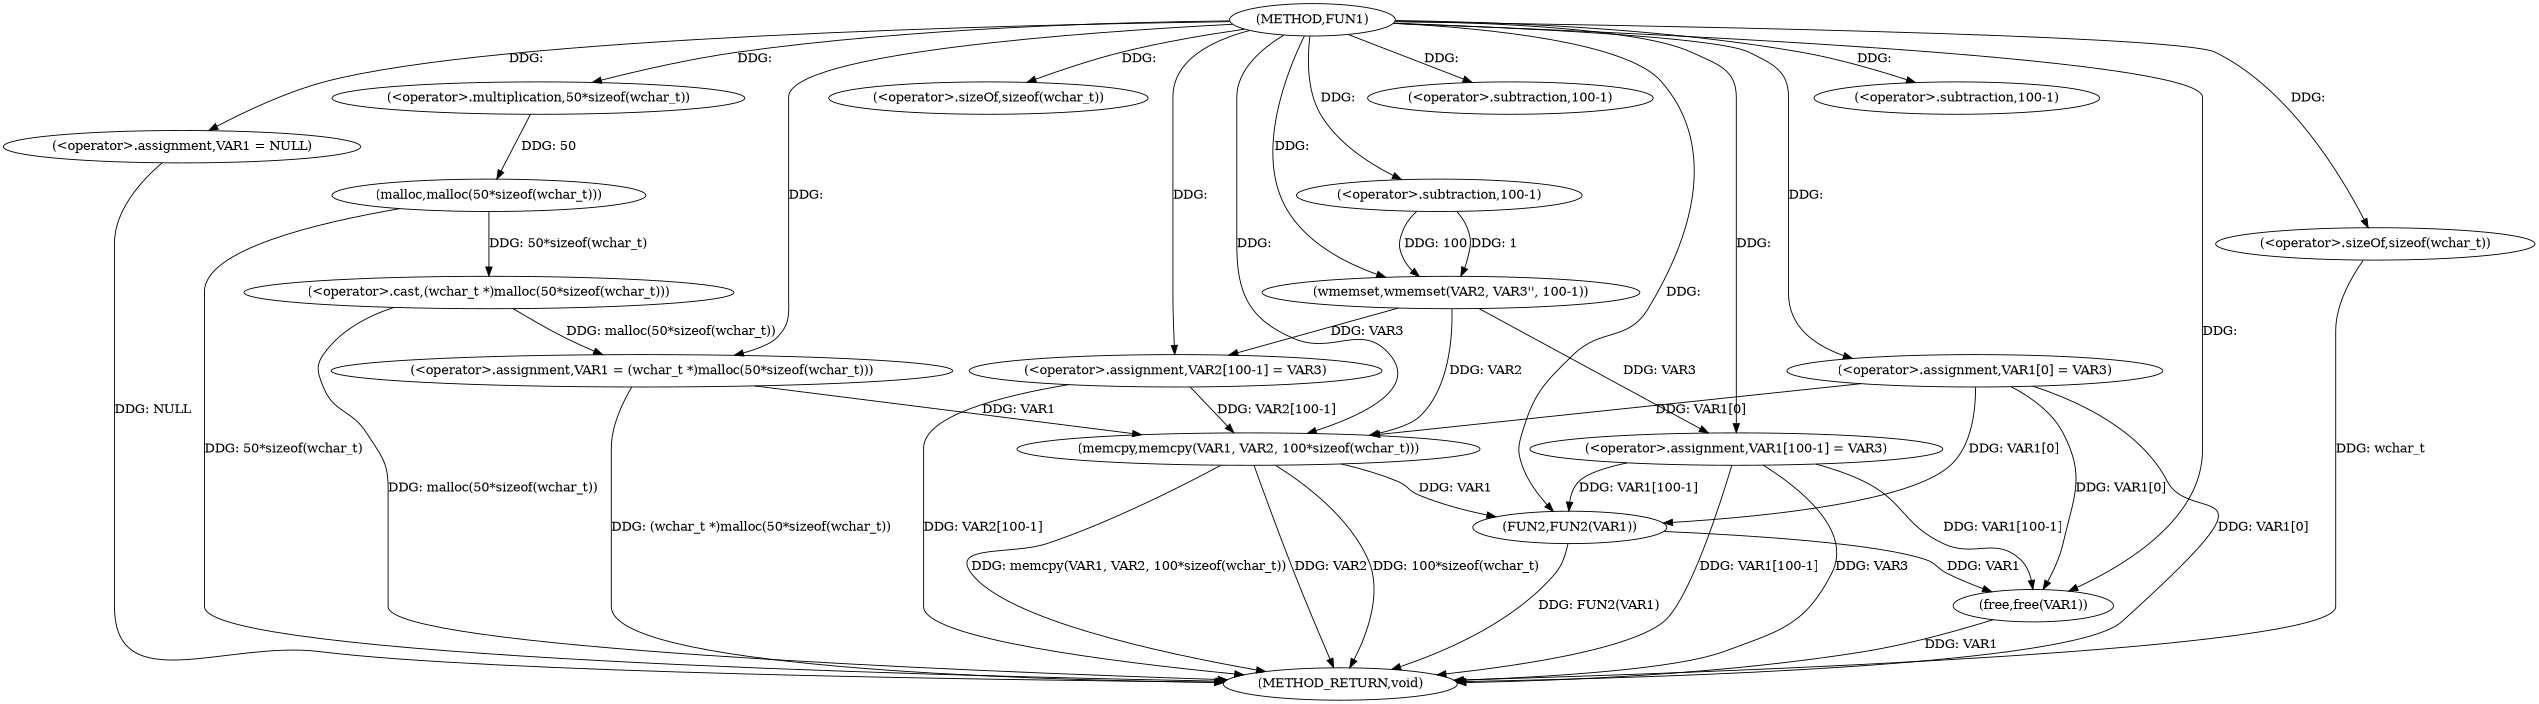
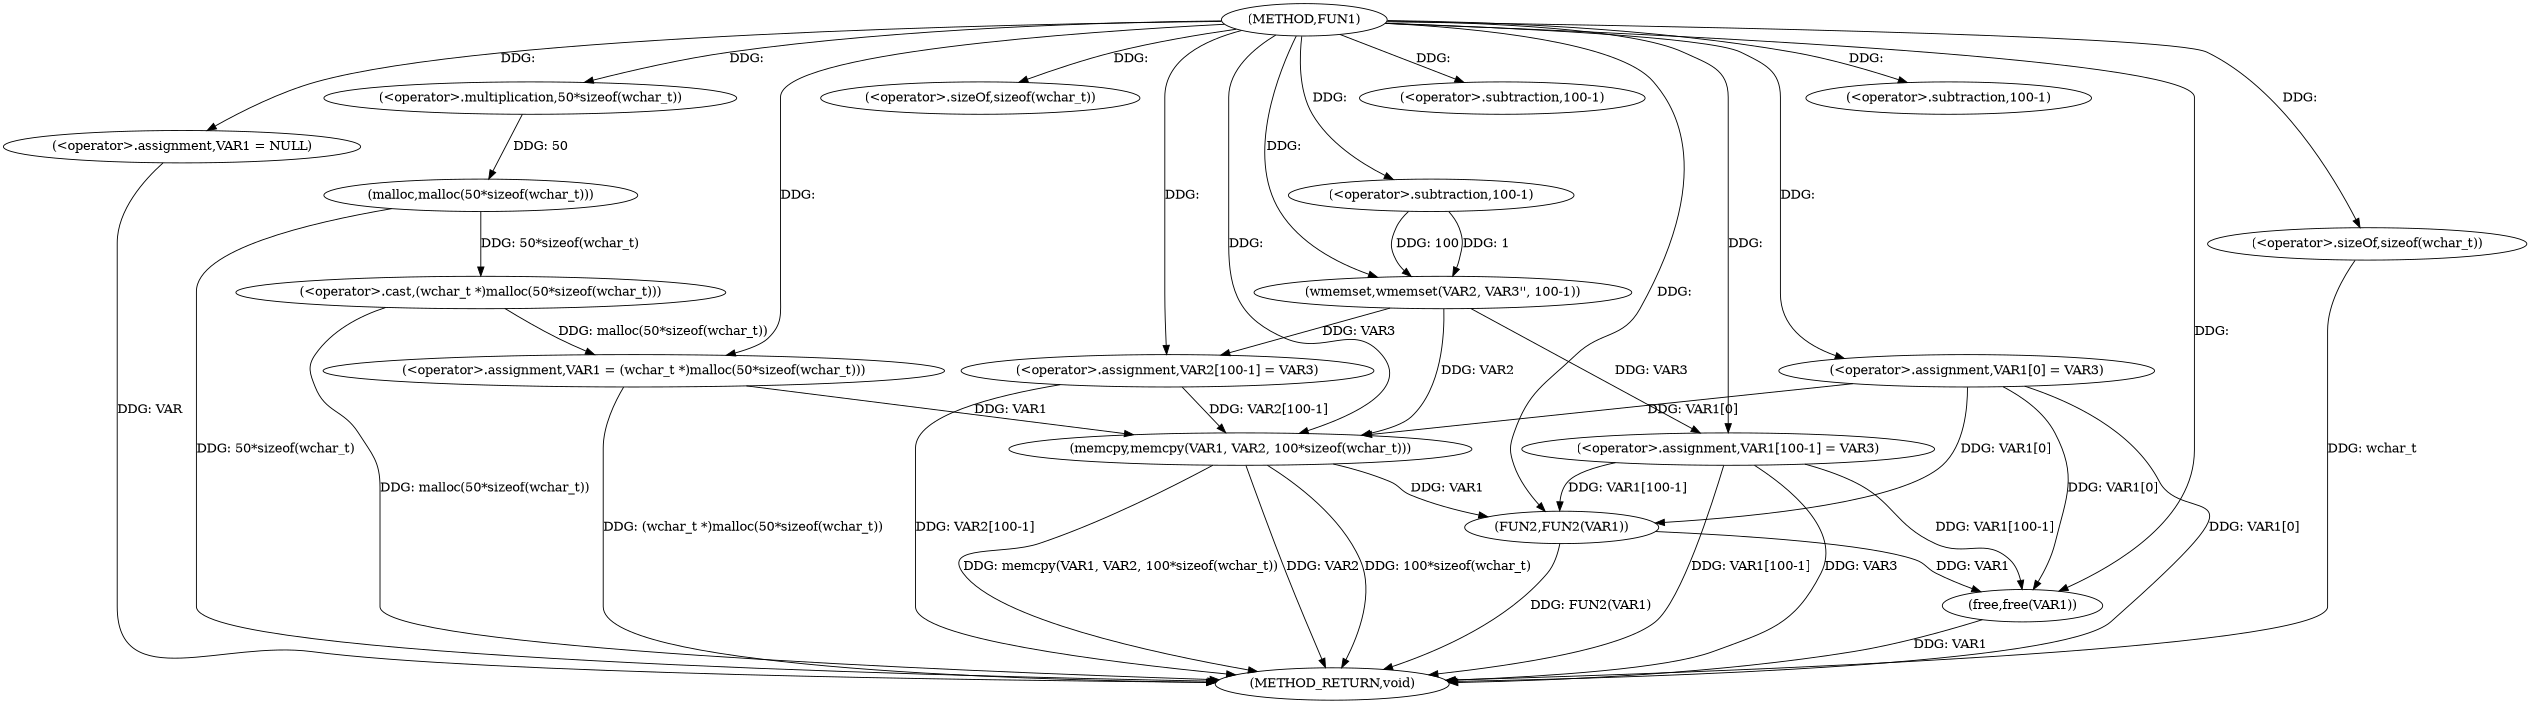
(153, 410) -> (150, 410)
